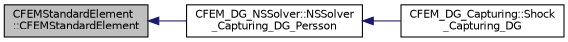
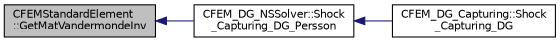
(76, 21) -> (80, 21)
(274, 21) -> (274, 21)
